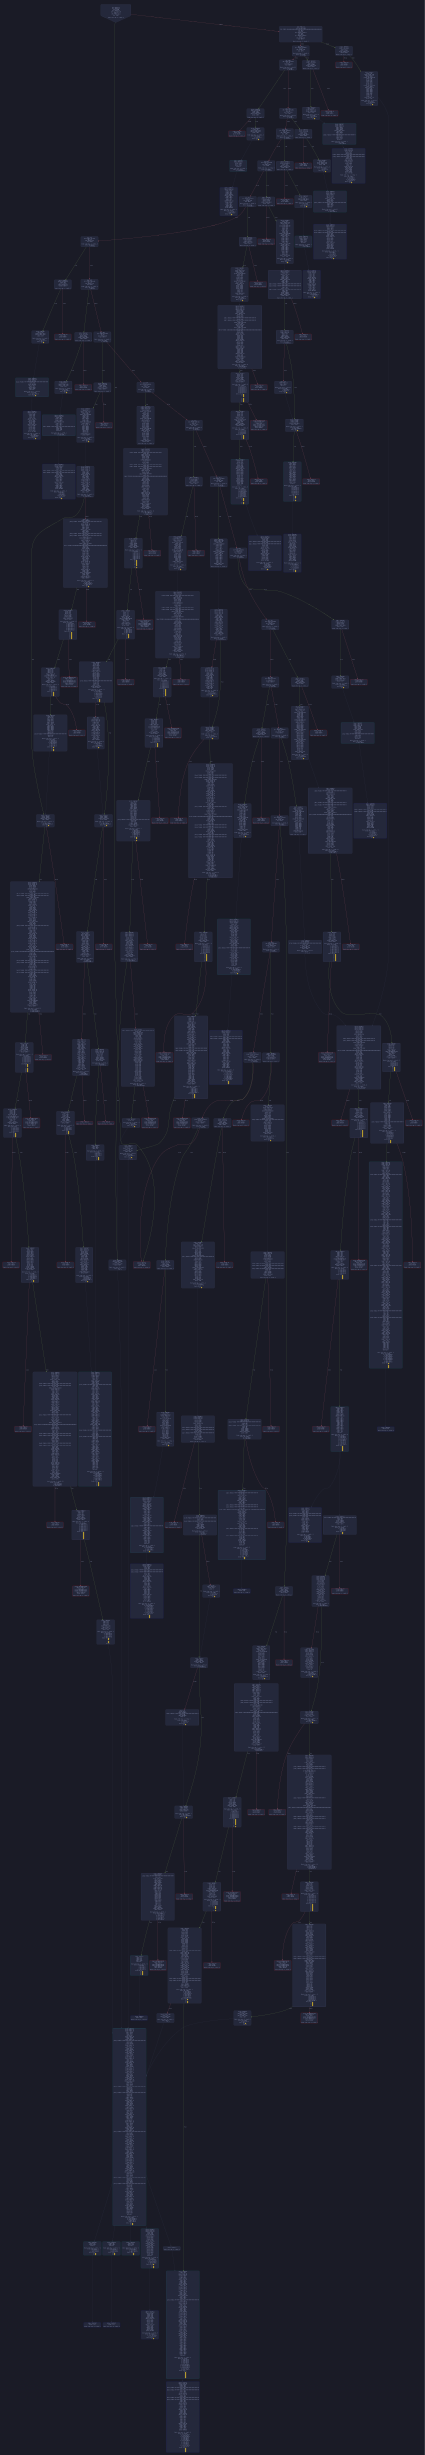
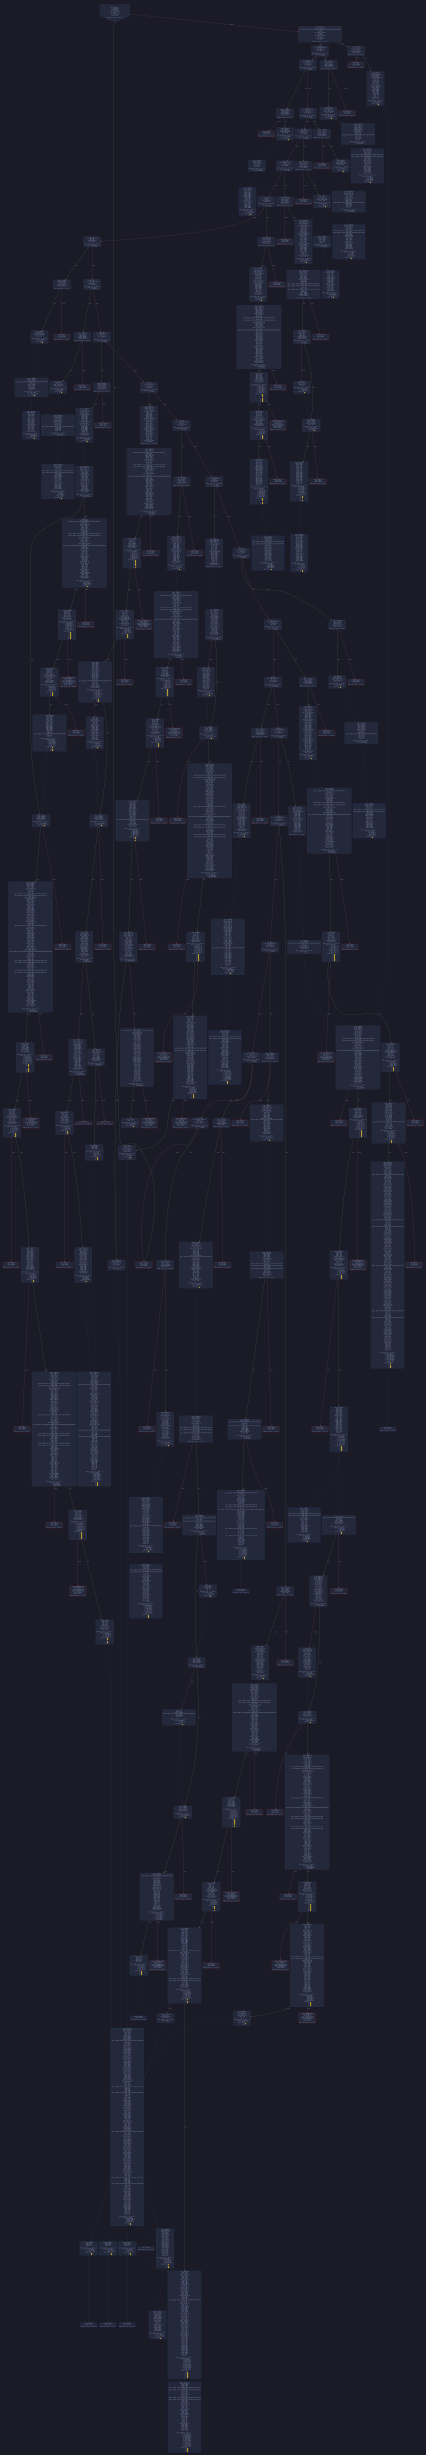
none -> (127, 2325)
